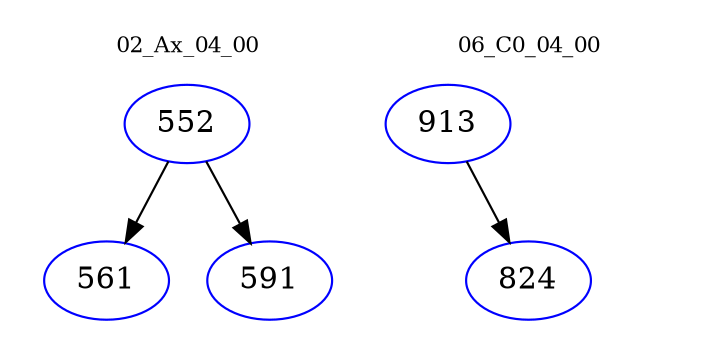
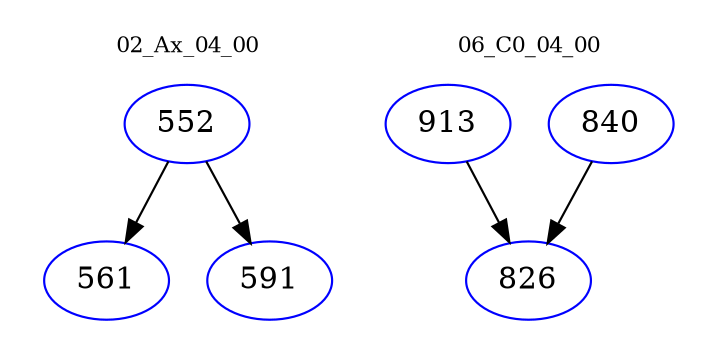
none -> (611, 124)
(529, 281) -> (529, 281)
